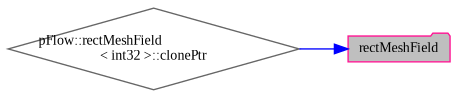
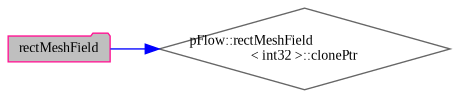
(317, 49) -> (128, 49)
